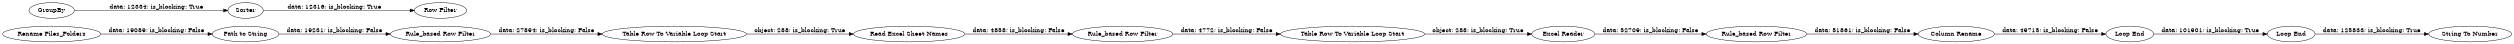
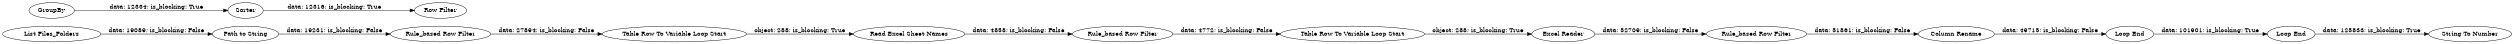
(52, 34) -> (52, 34)
